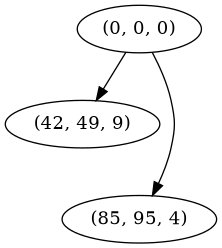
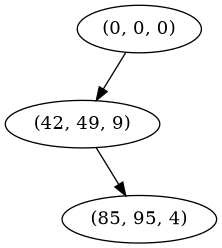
(174, 117) -> (107, 166)
